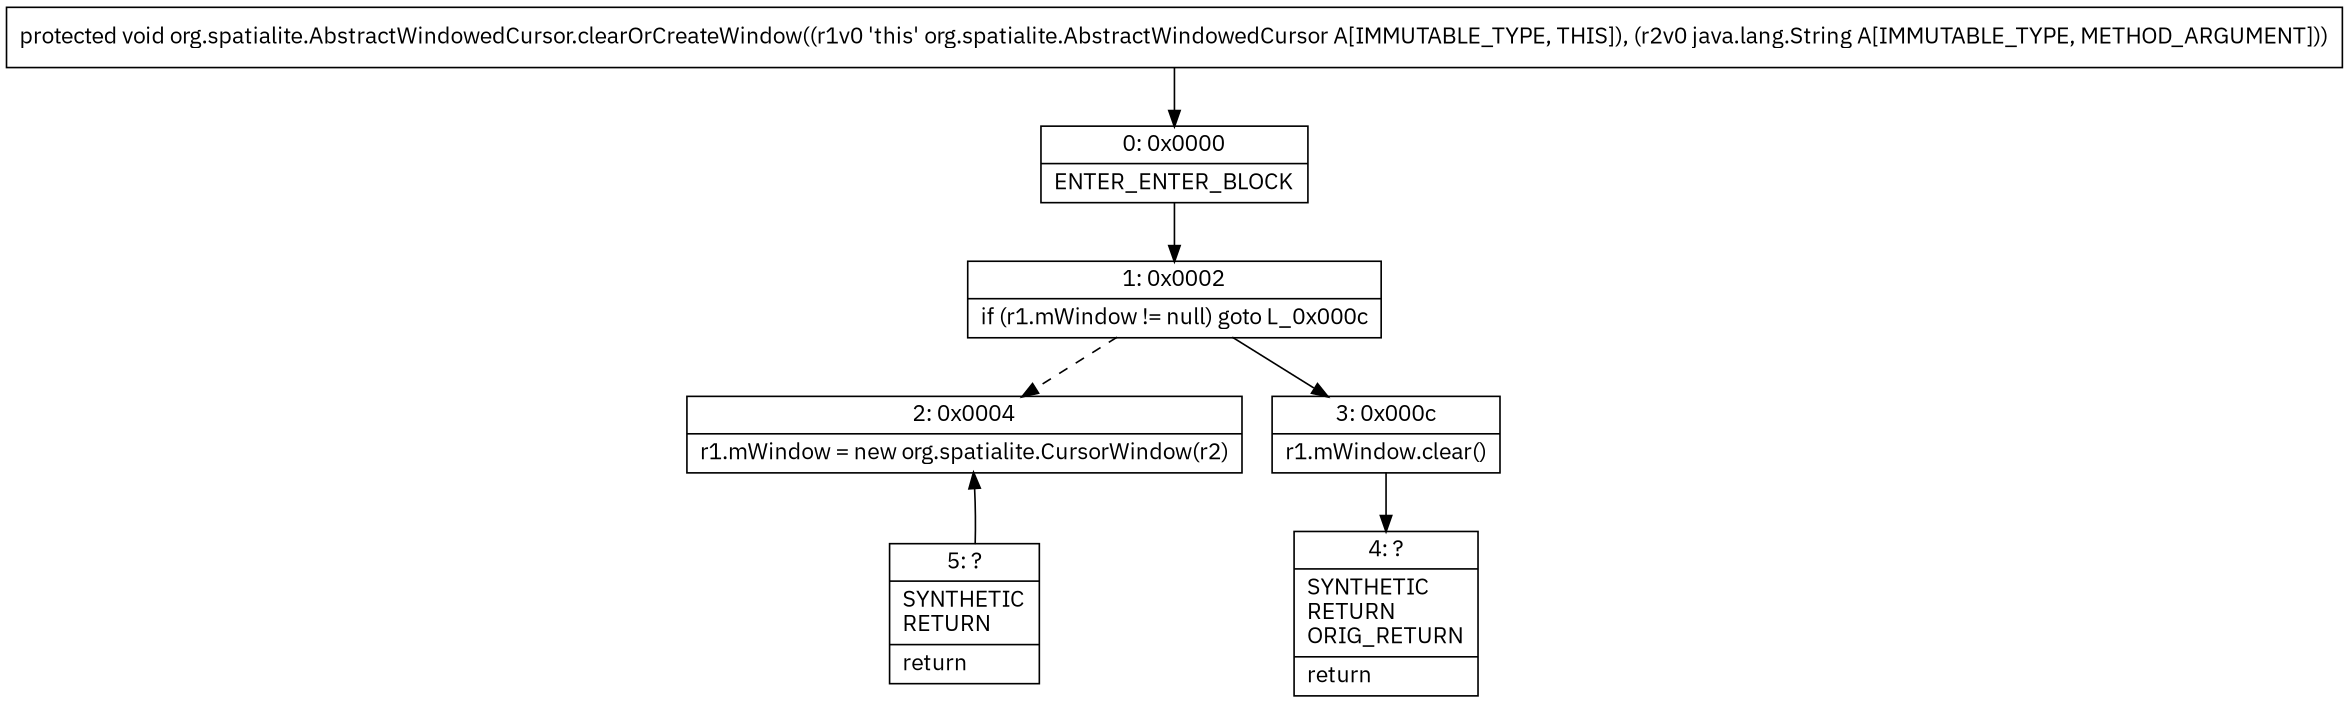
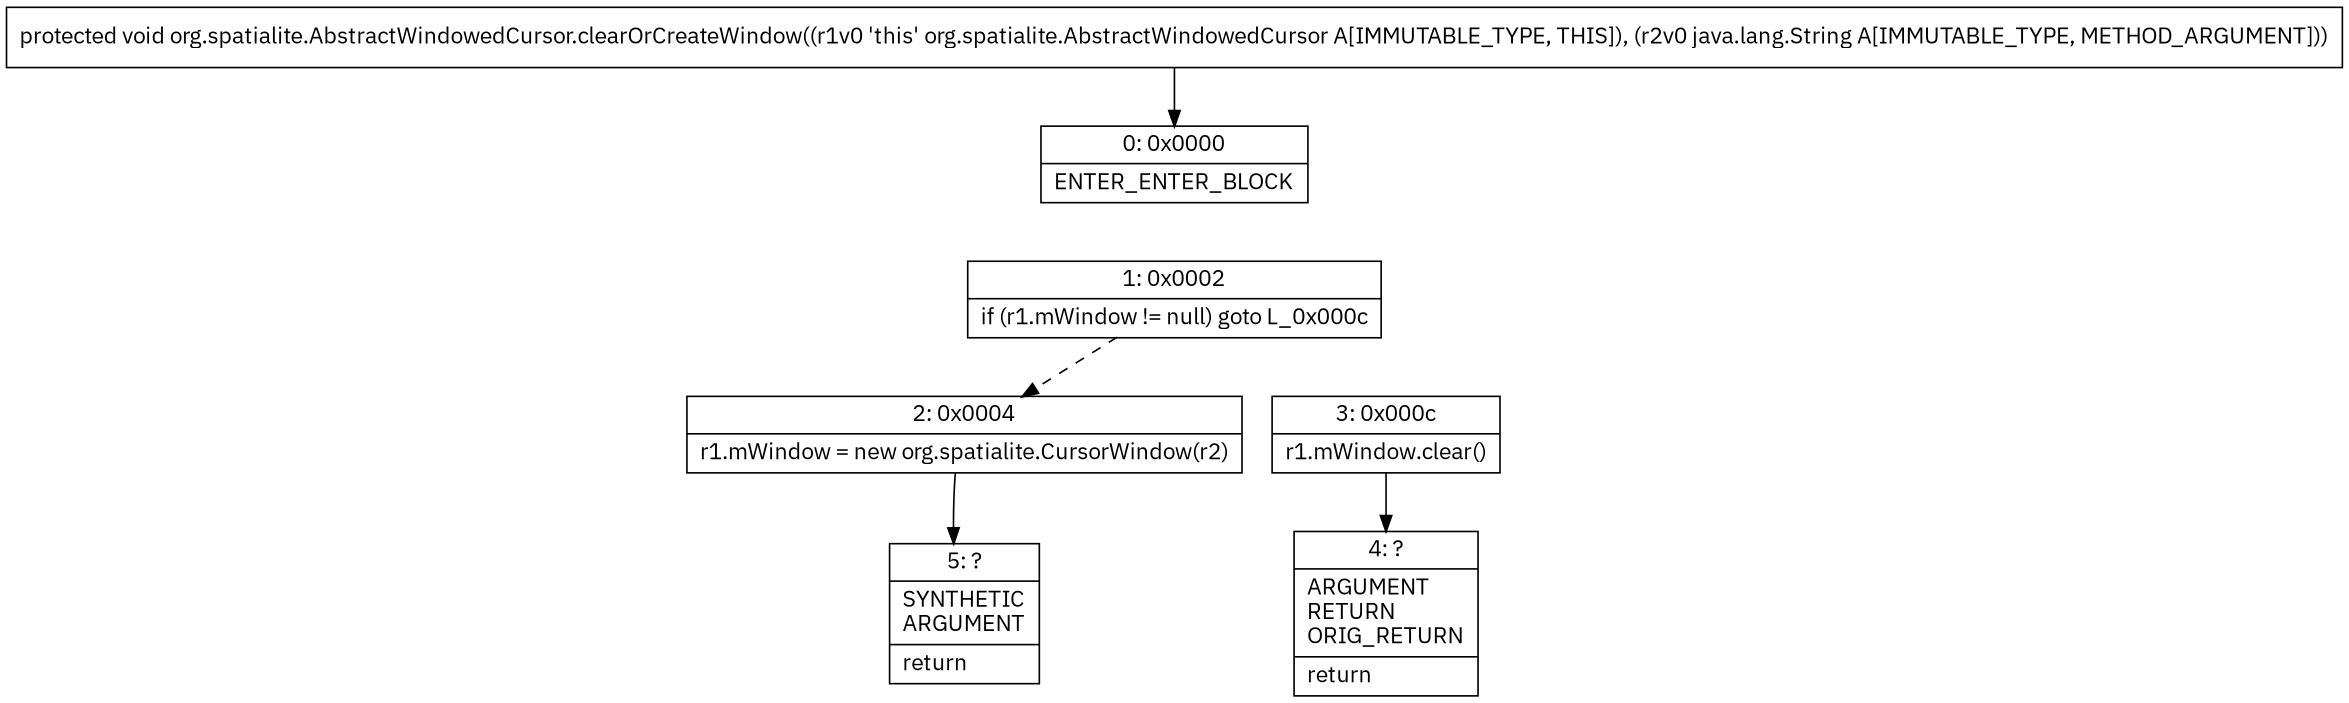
(1174, 224) -> none
(1273, 363) -> none
(975, 516) -> (954, 500)
(1369, 588) -> (1369, 588)
(947, 624) -> (964, 624)
